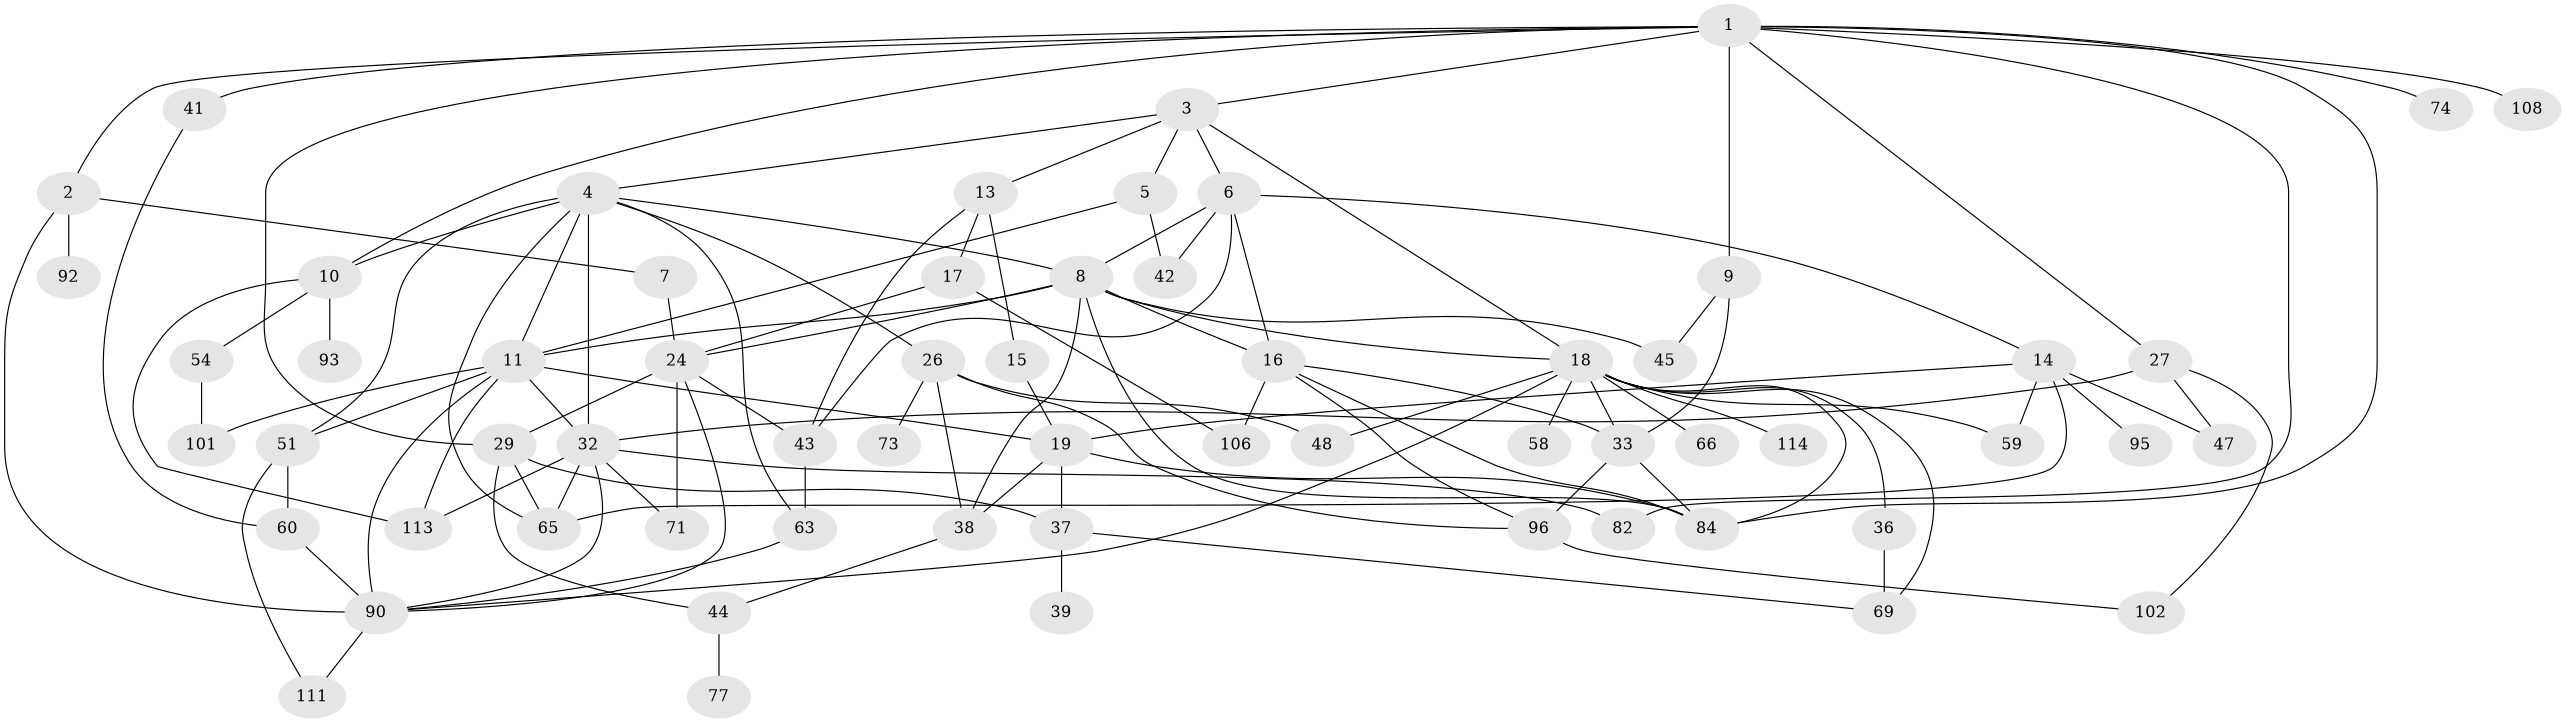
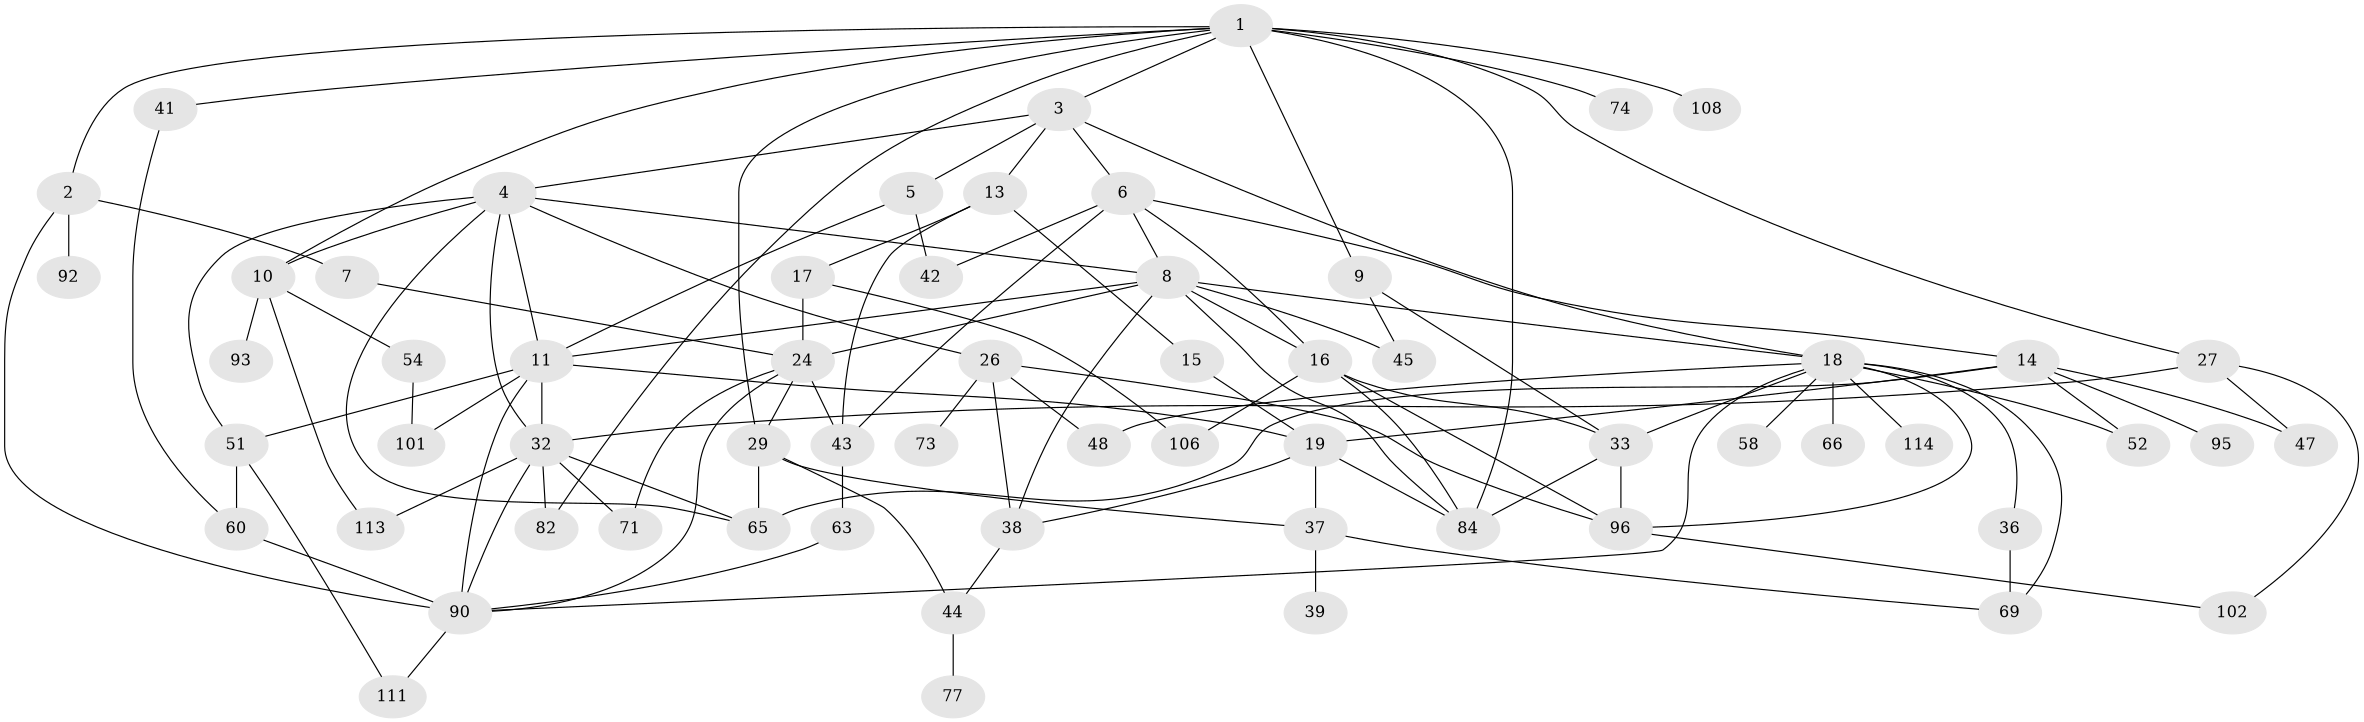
(737, 313) -> none
(1837, 424) -> (1893, 499)
(459, 430) -> none
(2012, 445) -> (2138, 445)
